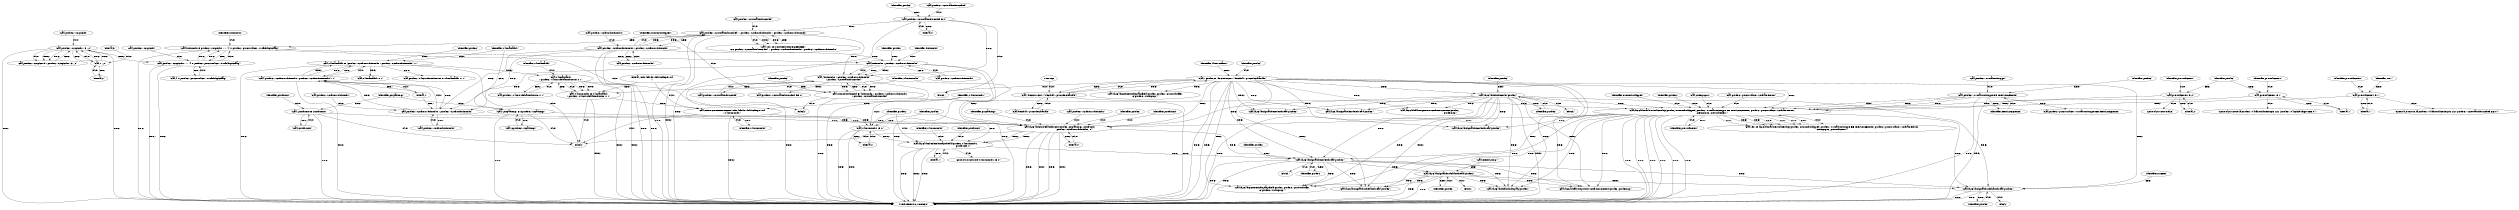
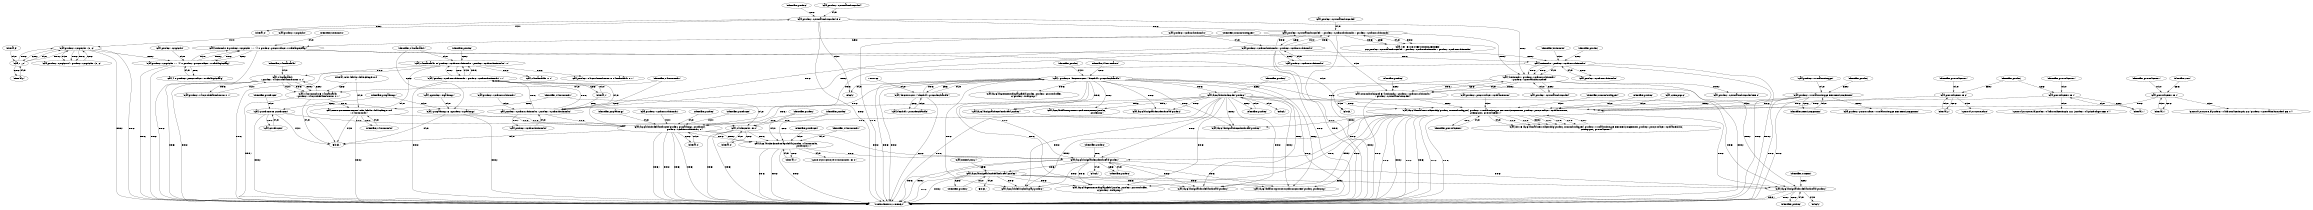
(538, 87) -> (224, 87)
(522, 119) -> none
(870, 128) -> (744, 128)
